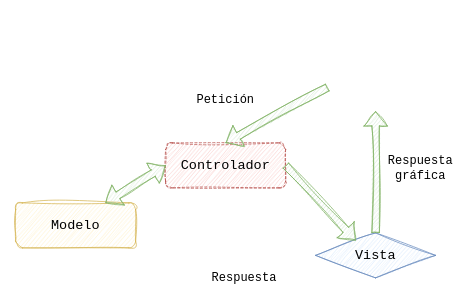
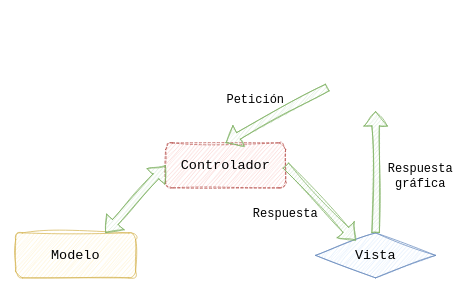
(225, 100) -> (255, 100)
(420, 169) -> (420, 177)
(75, 225) -> (75, 255)
(244, 278) -> (285, 214)
